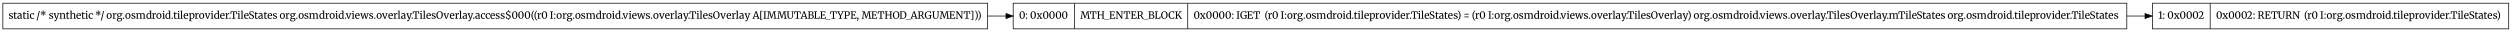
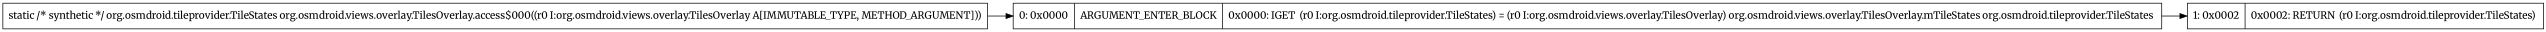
(1131, 16) -> (1149, 16)
